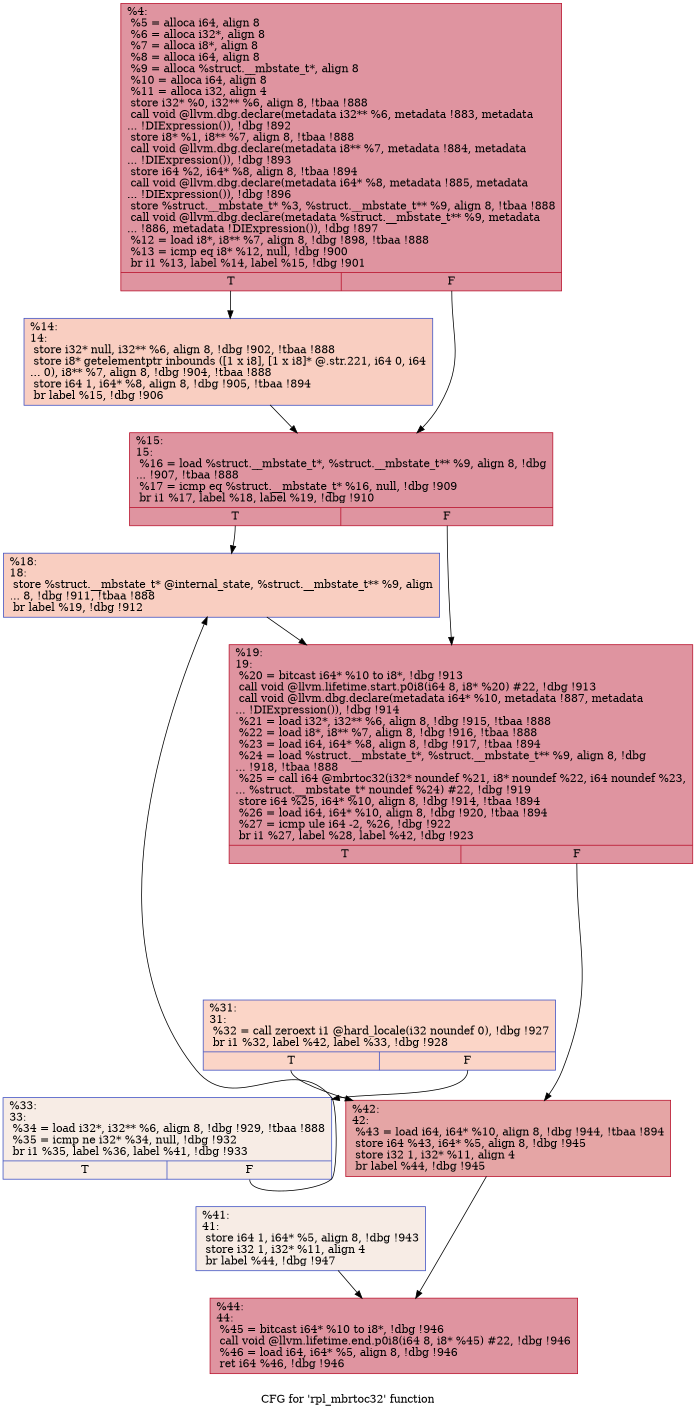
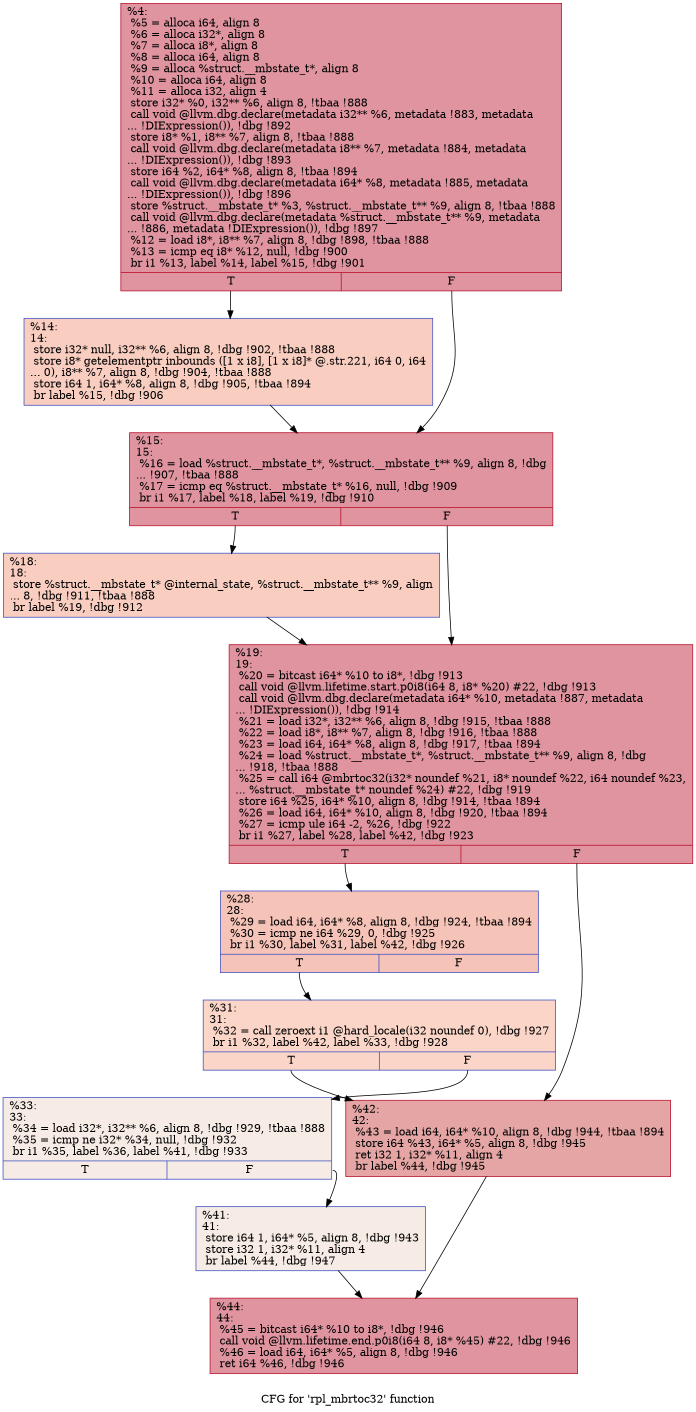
none -> (379, 932)
(161, 1005) -> (335, 1185)
(433, 1155) -> (428, 1155)
